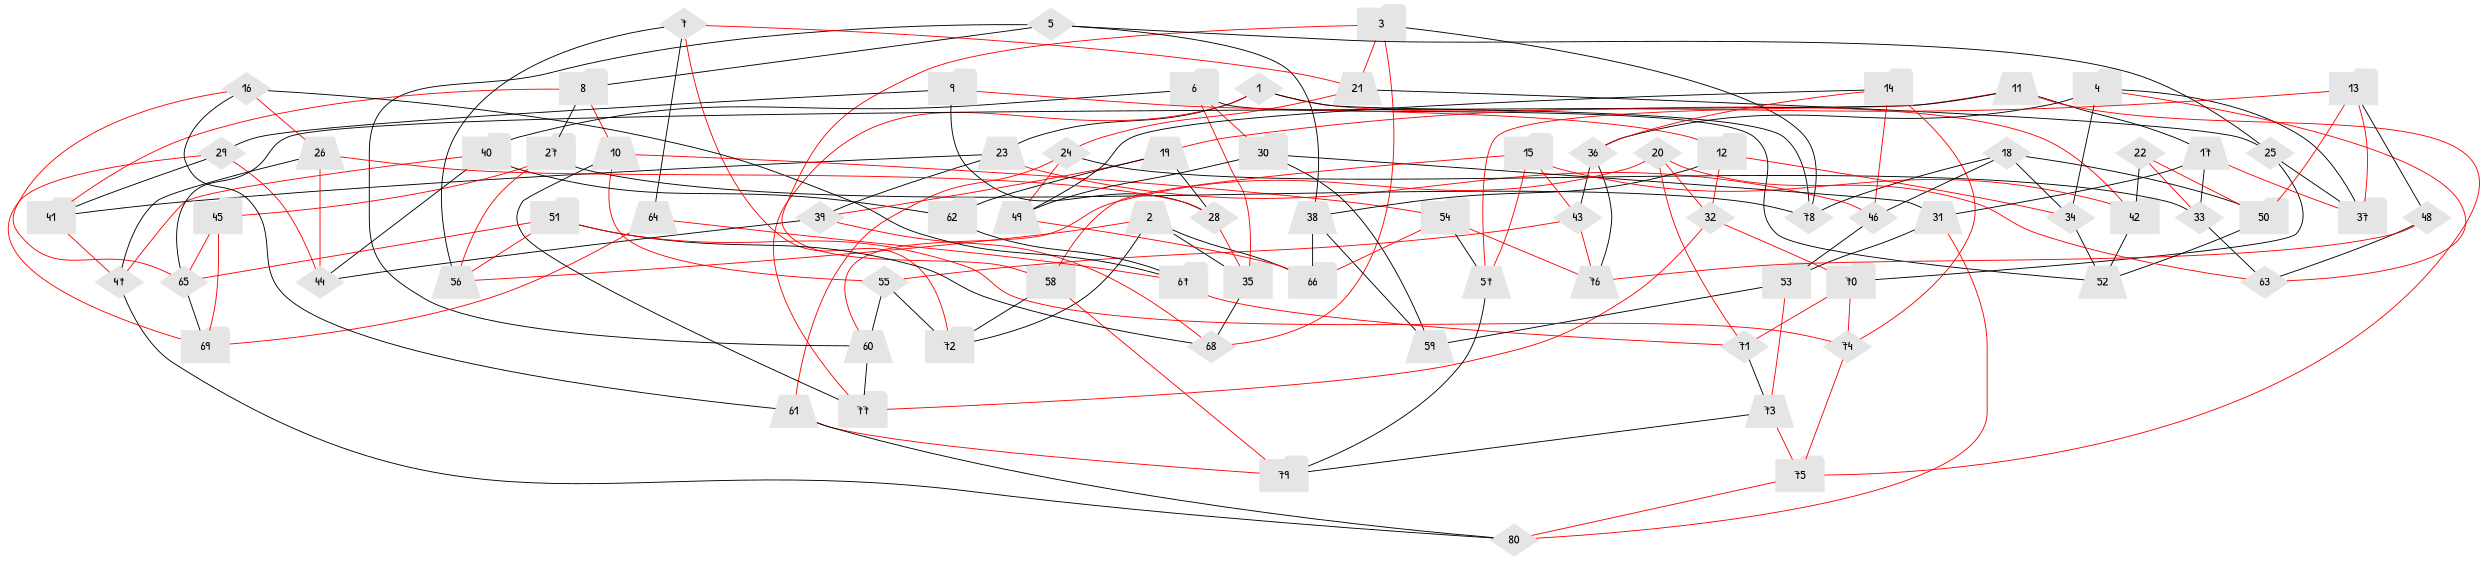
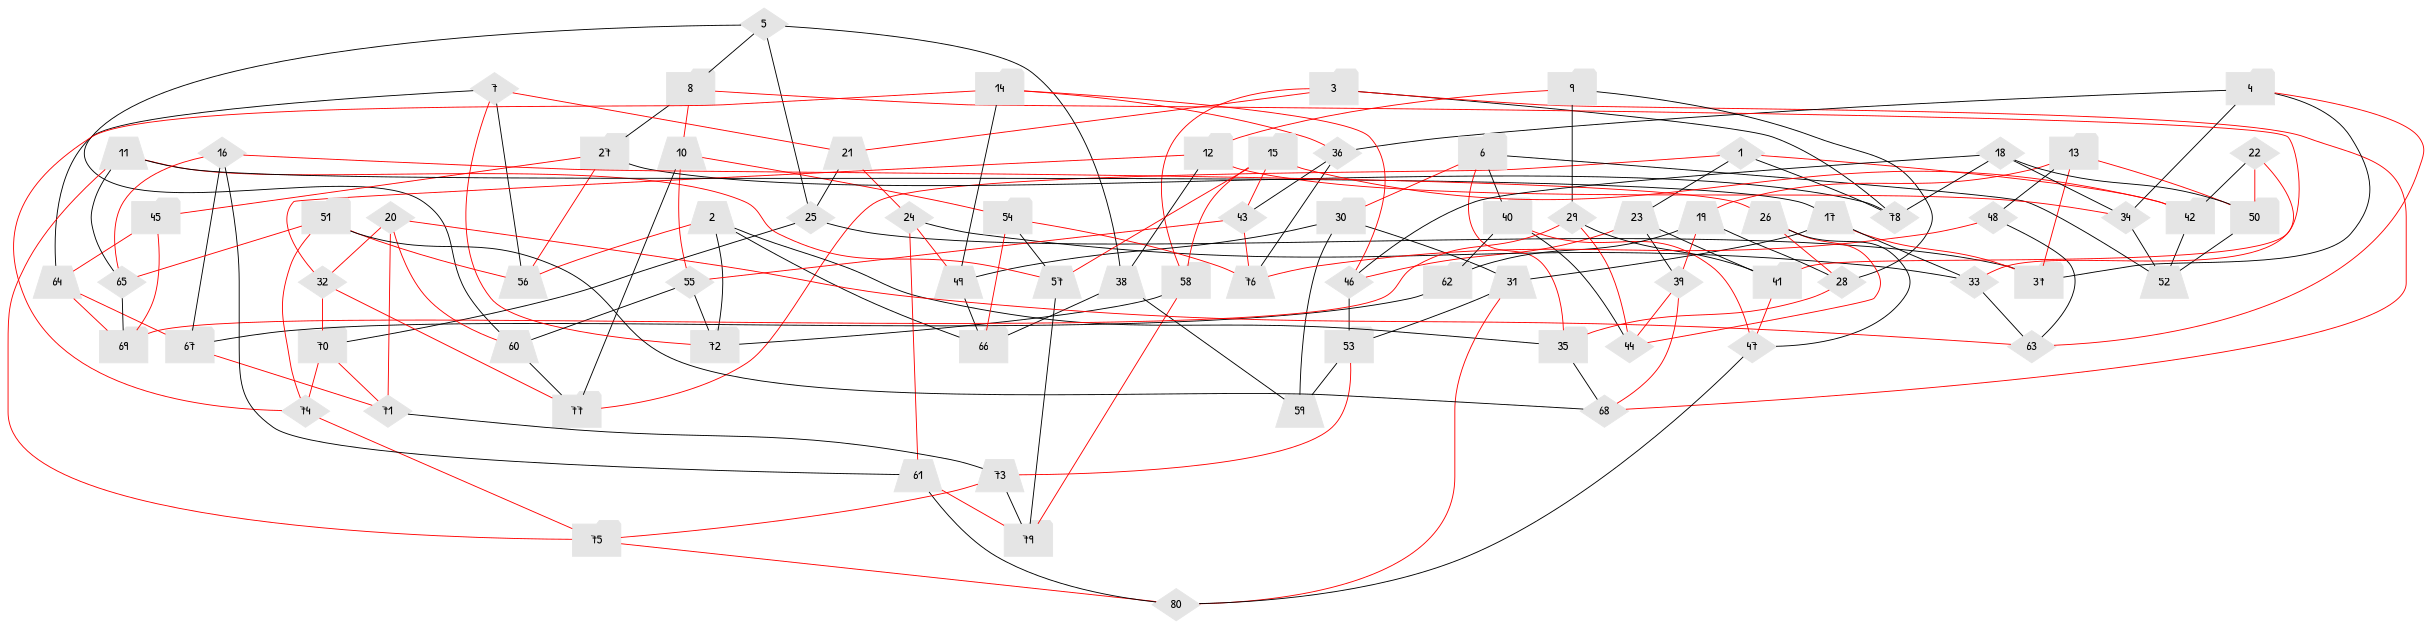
(1164, 242) -> (971, 315)
(569, 248) -> (1656, 312)
(200, 252) -> (107, 250)
